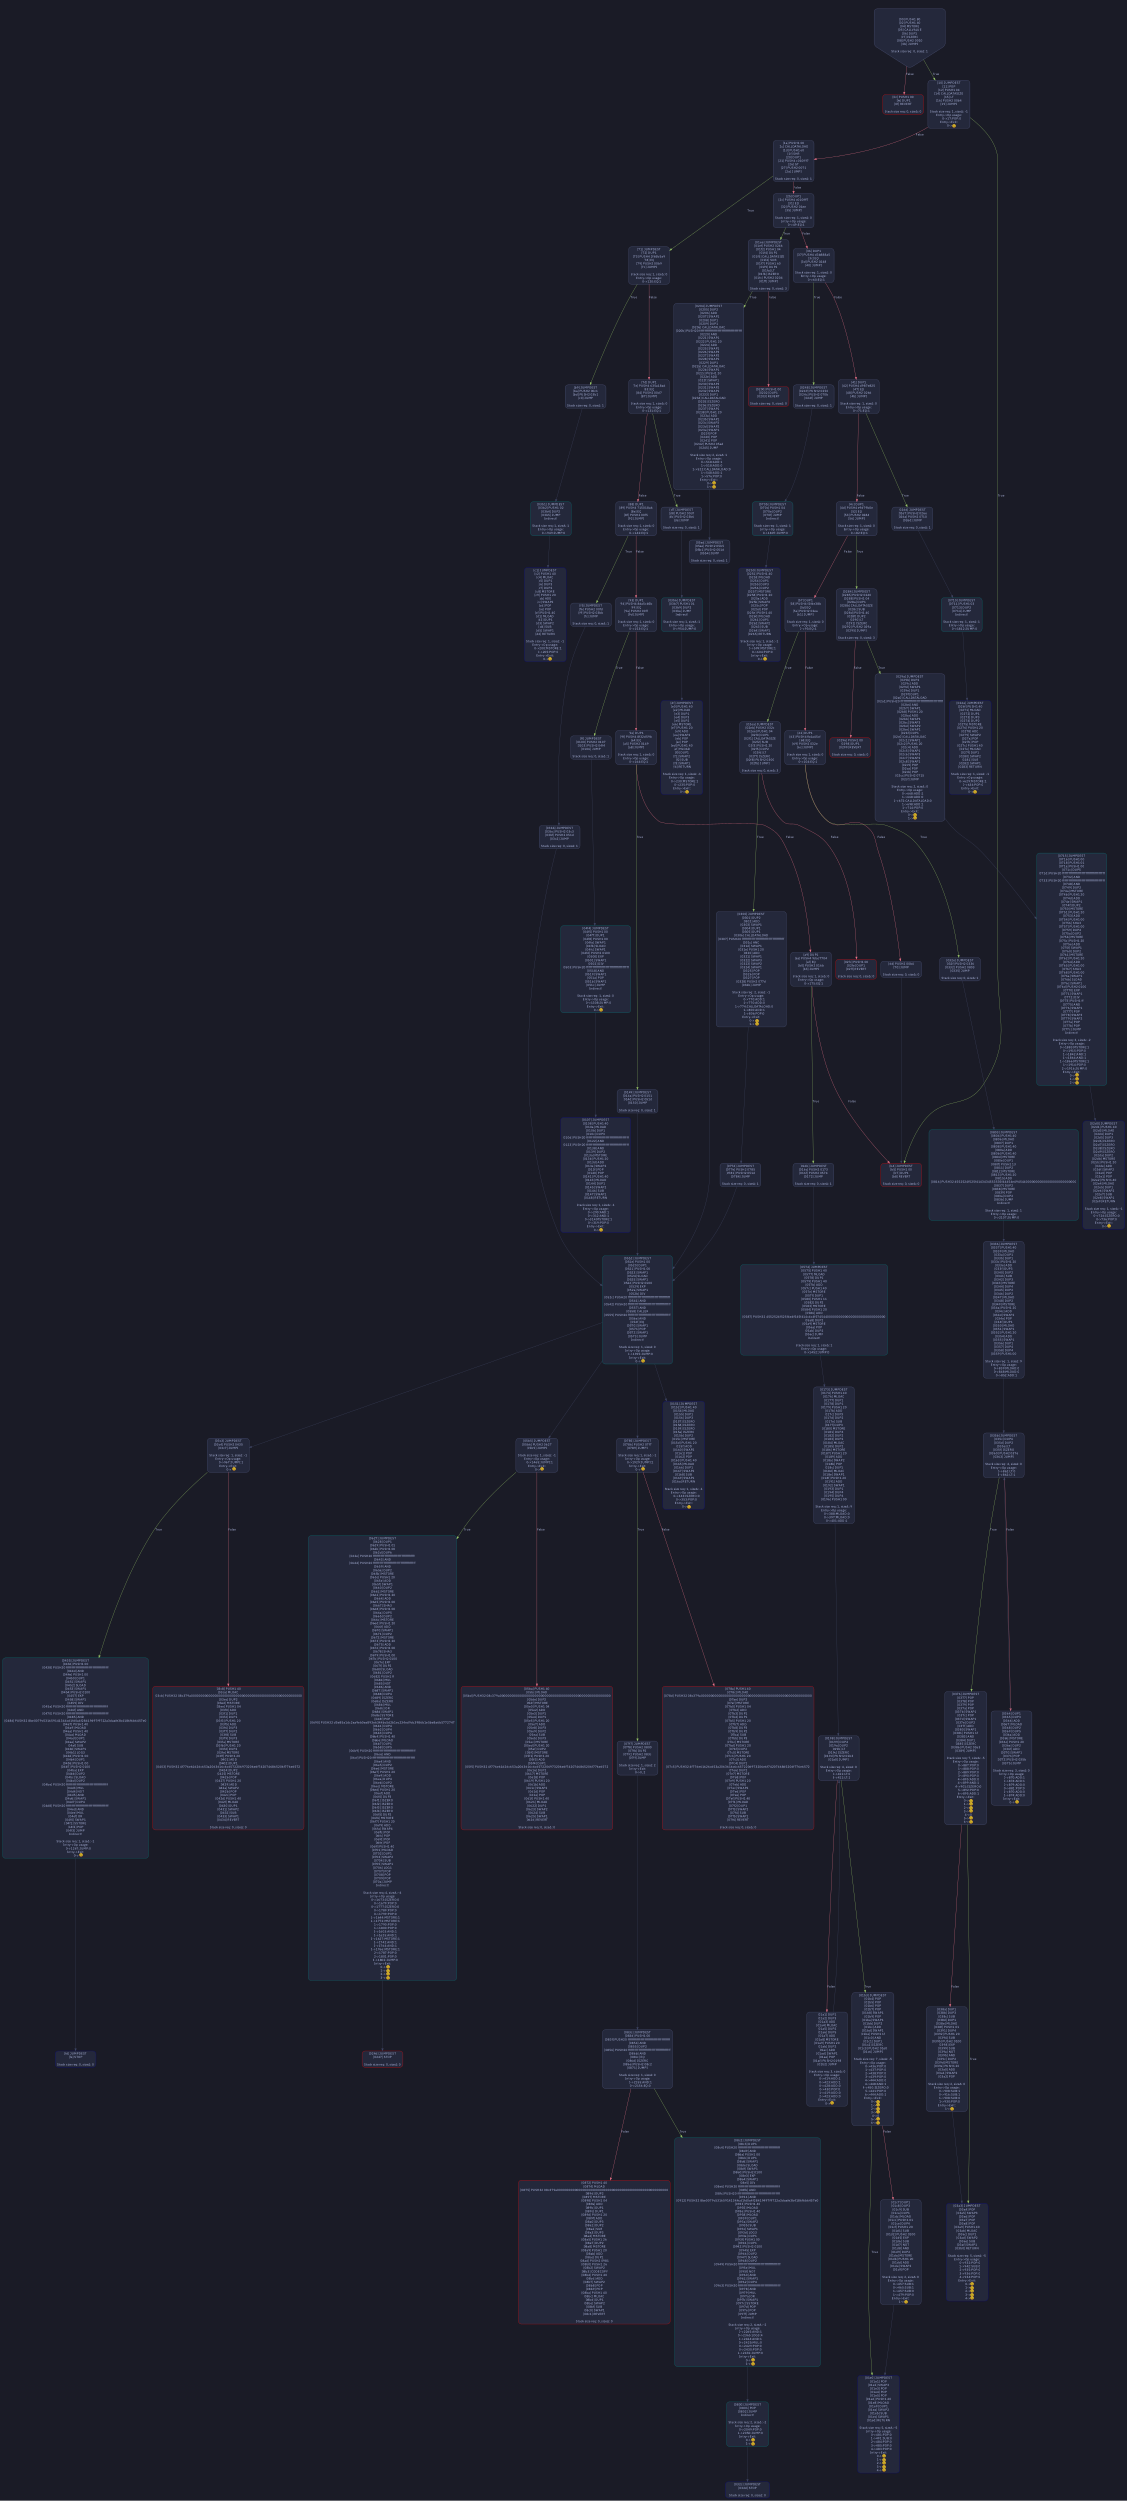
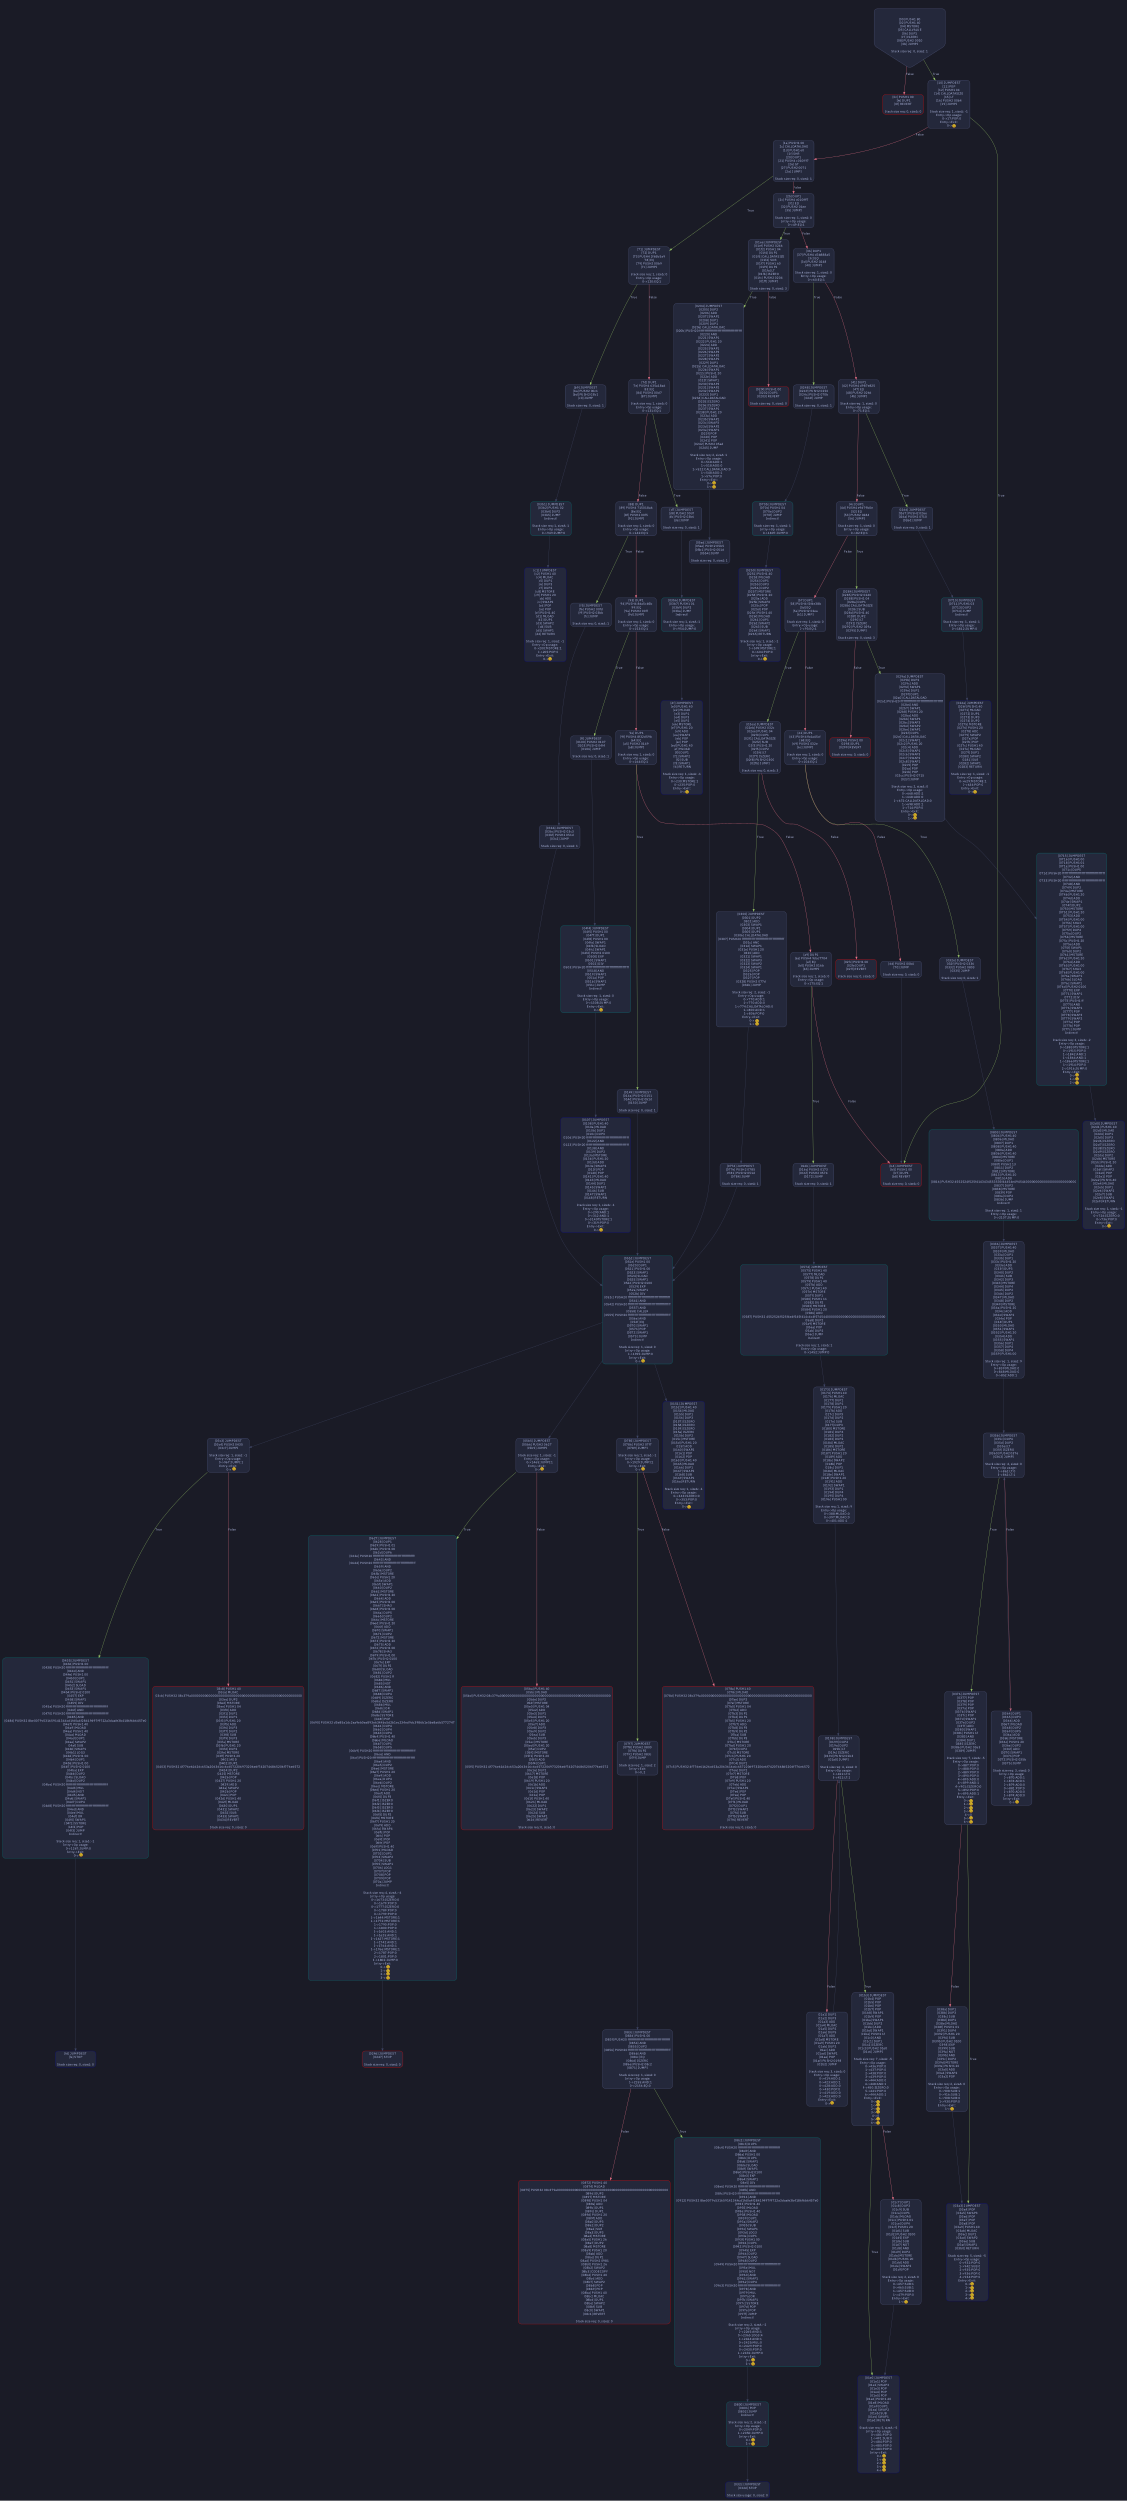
(748, 2490) -> (748, 2490)
